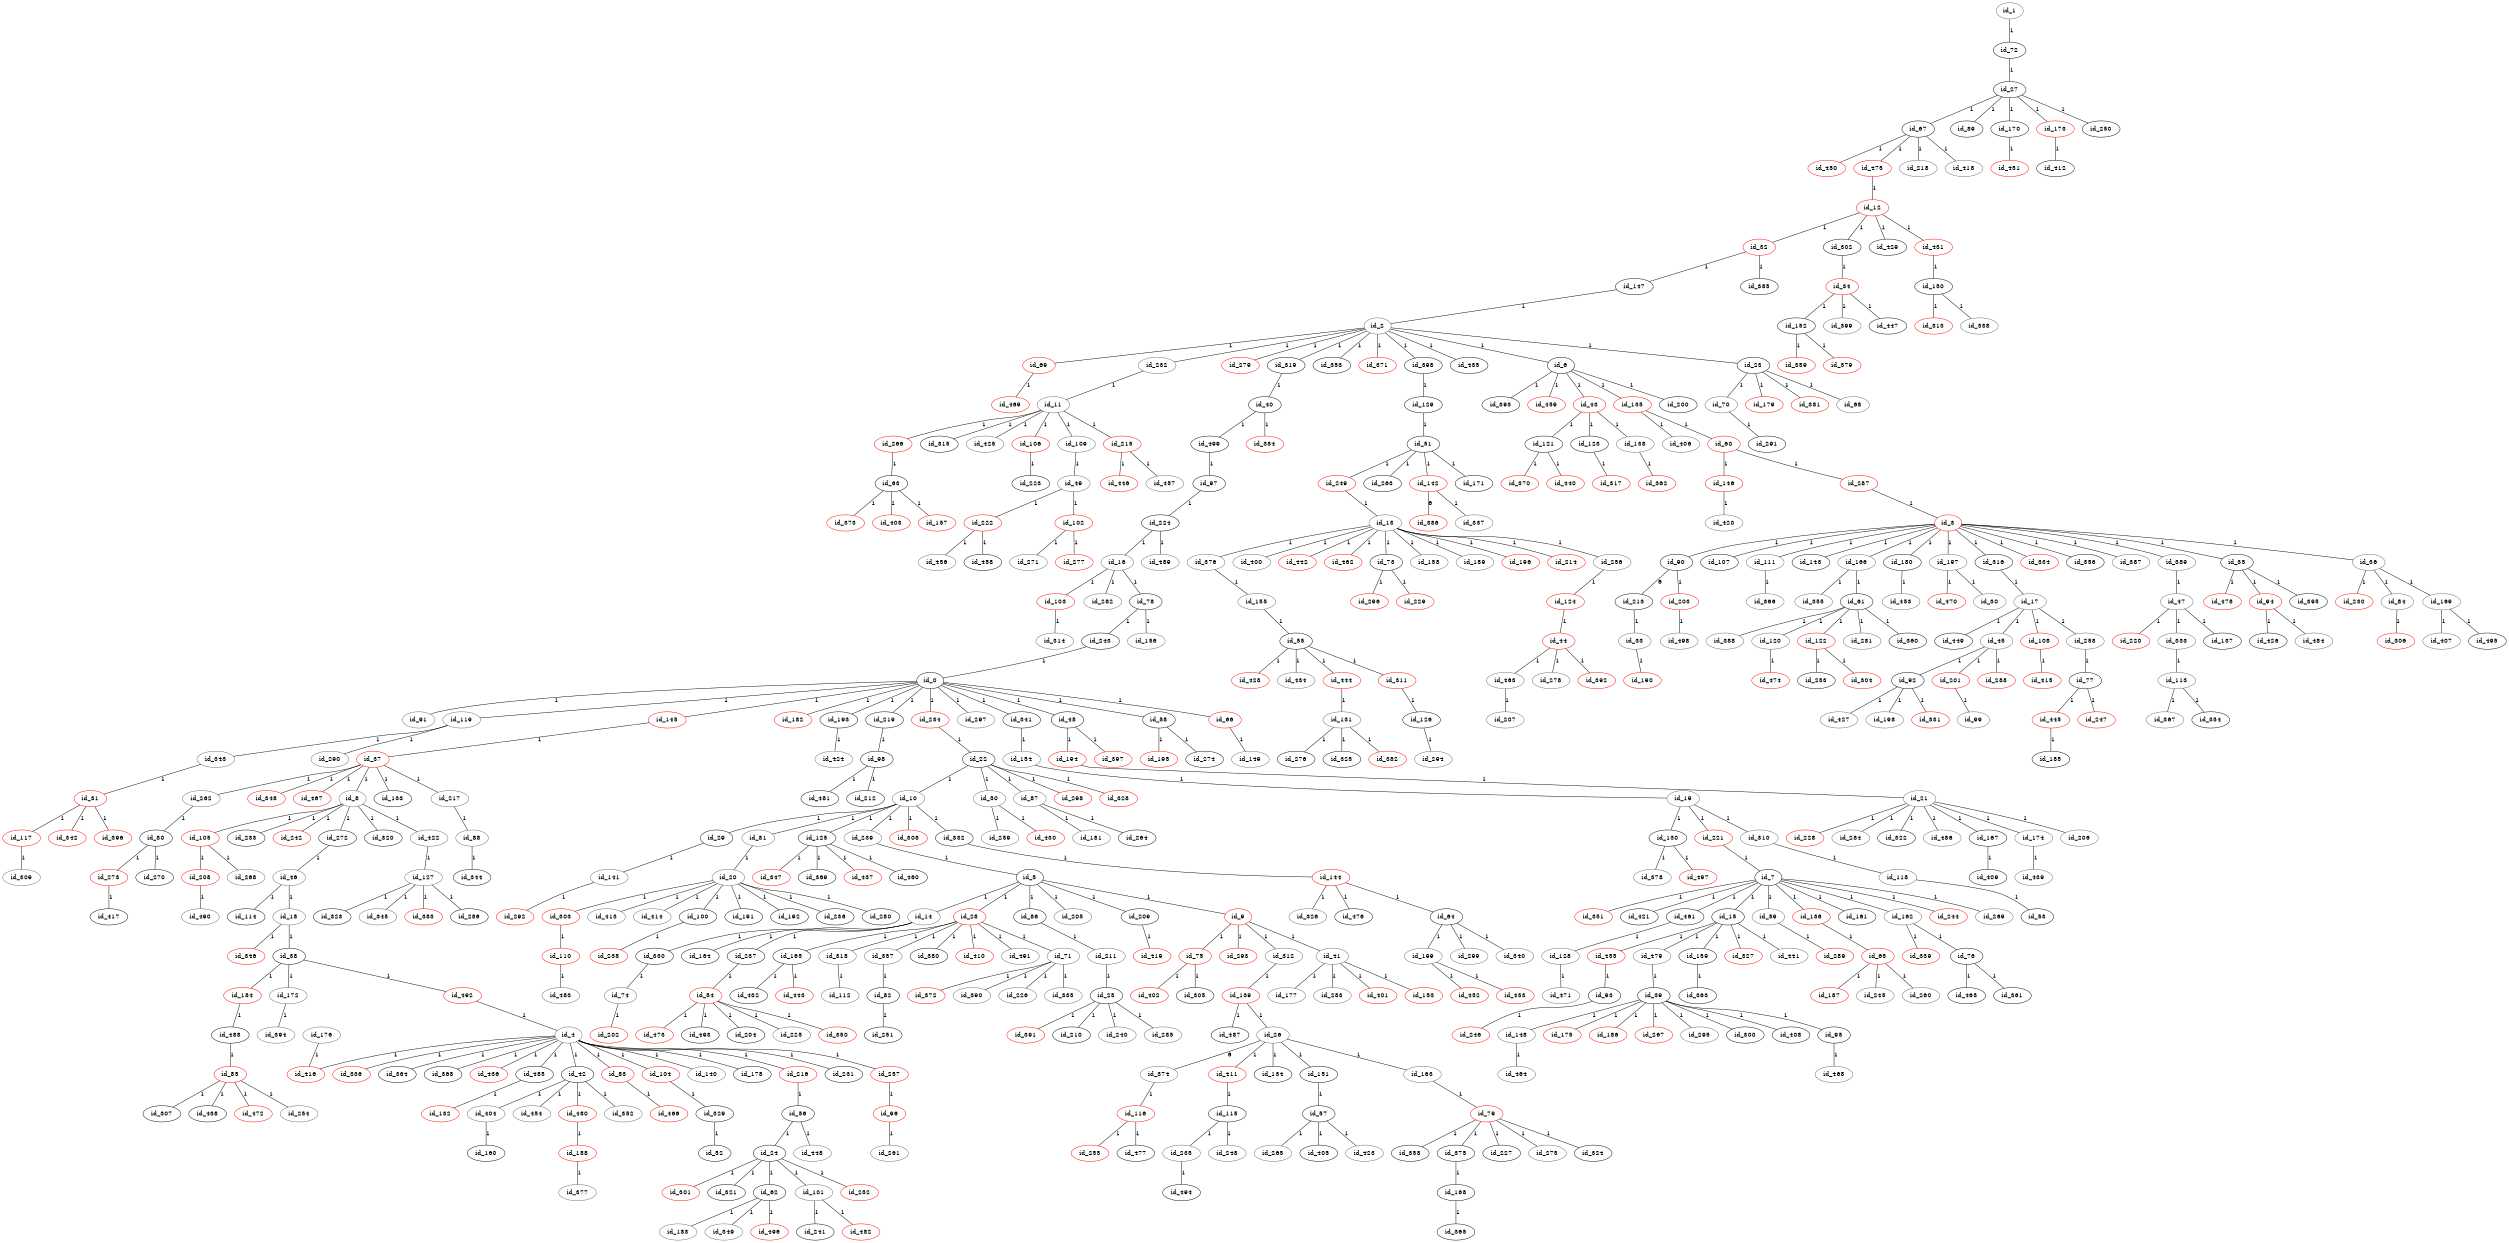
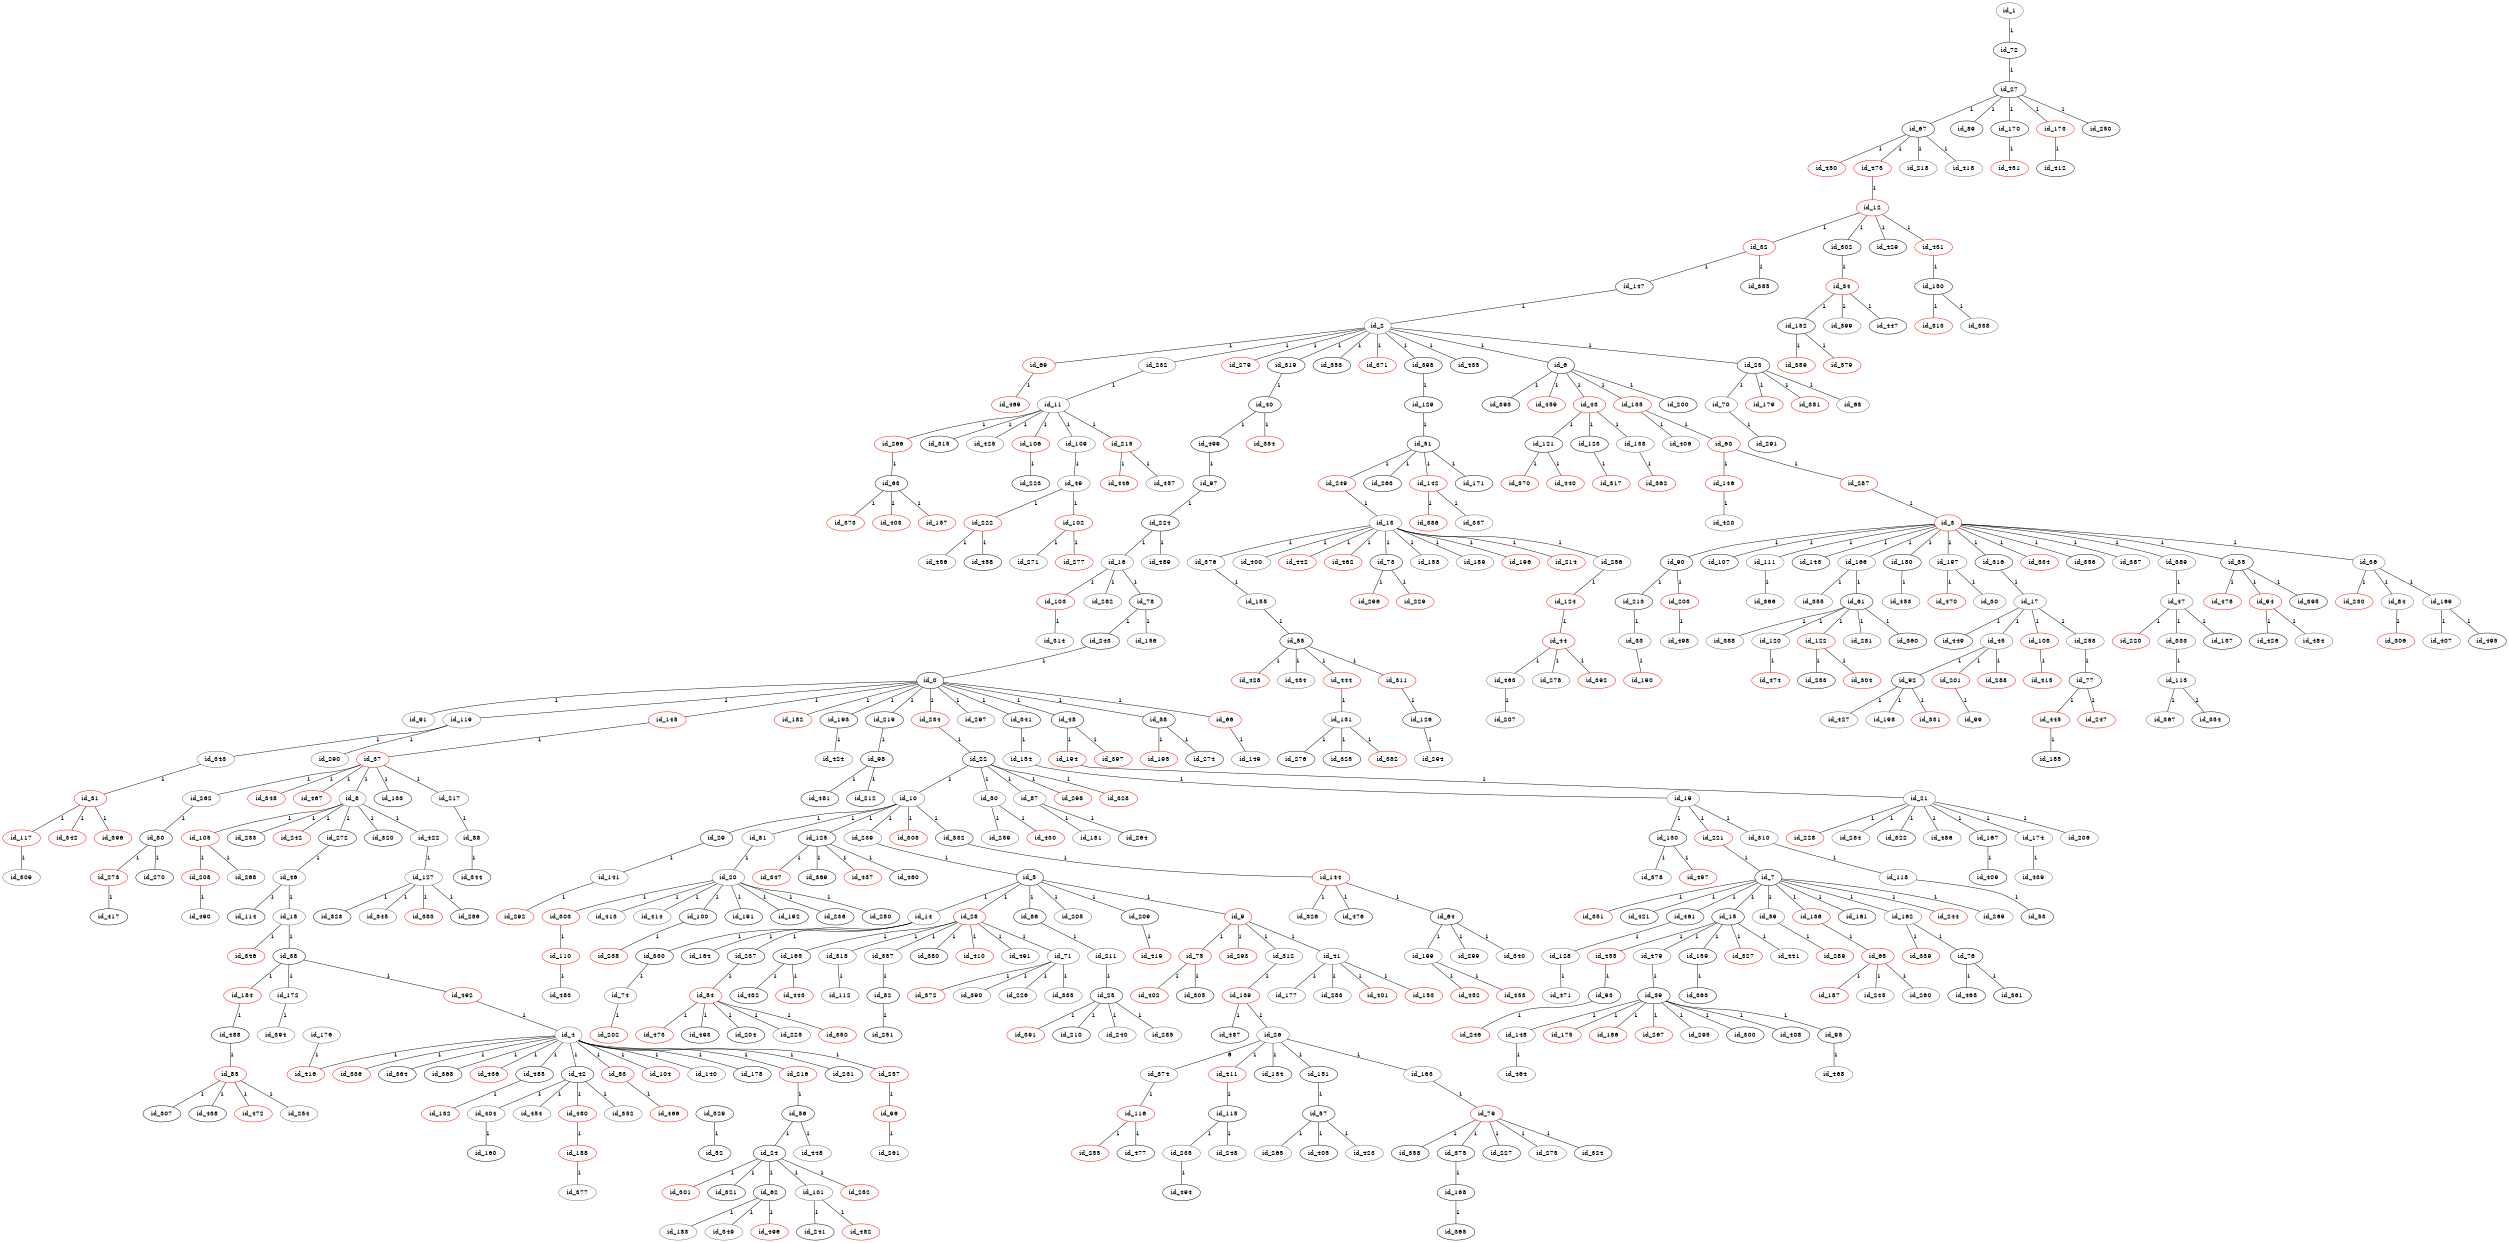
(1431, 503) -> (1431, 503)
(1660, 582) -> (1660, 582)
(688, 1094) -> none
